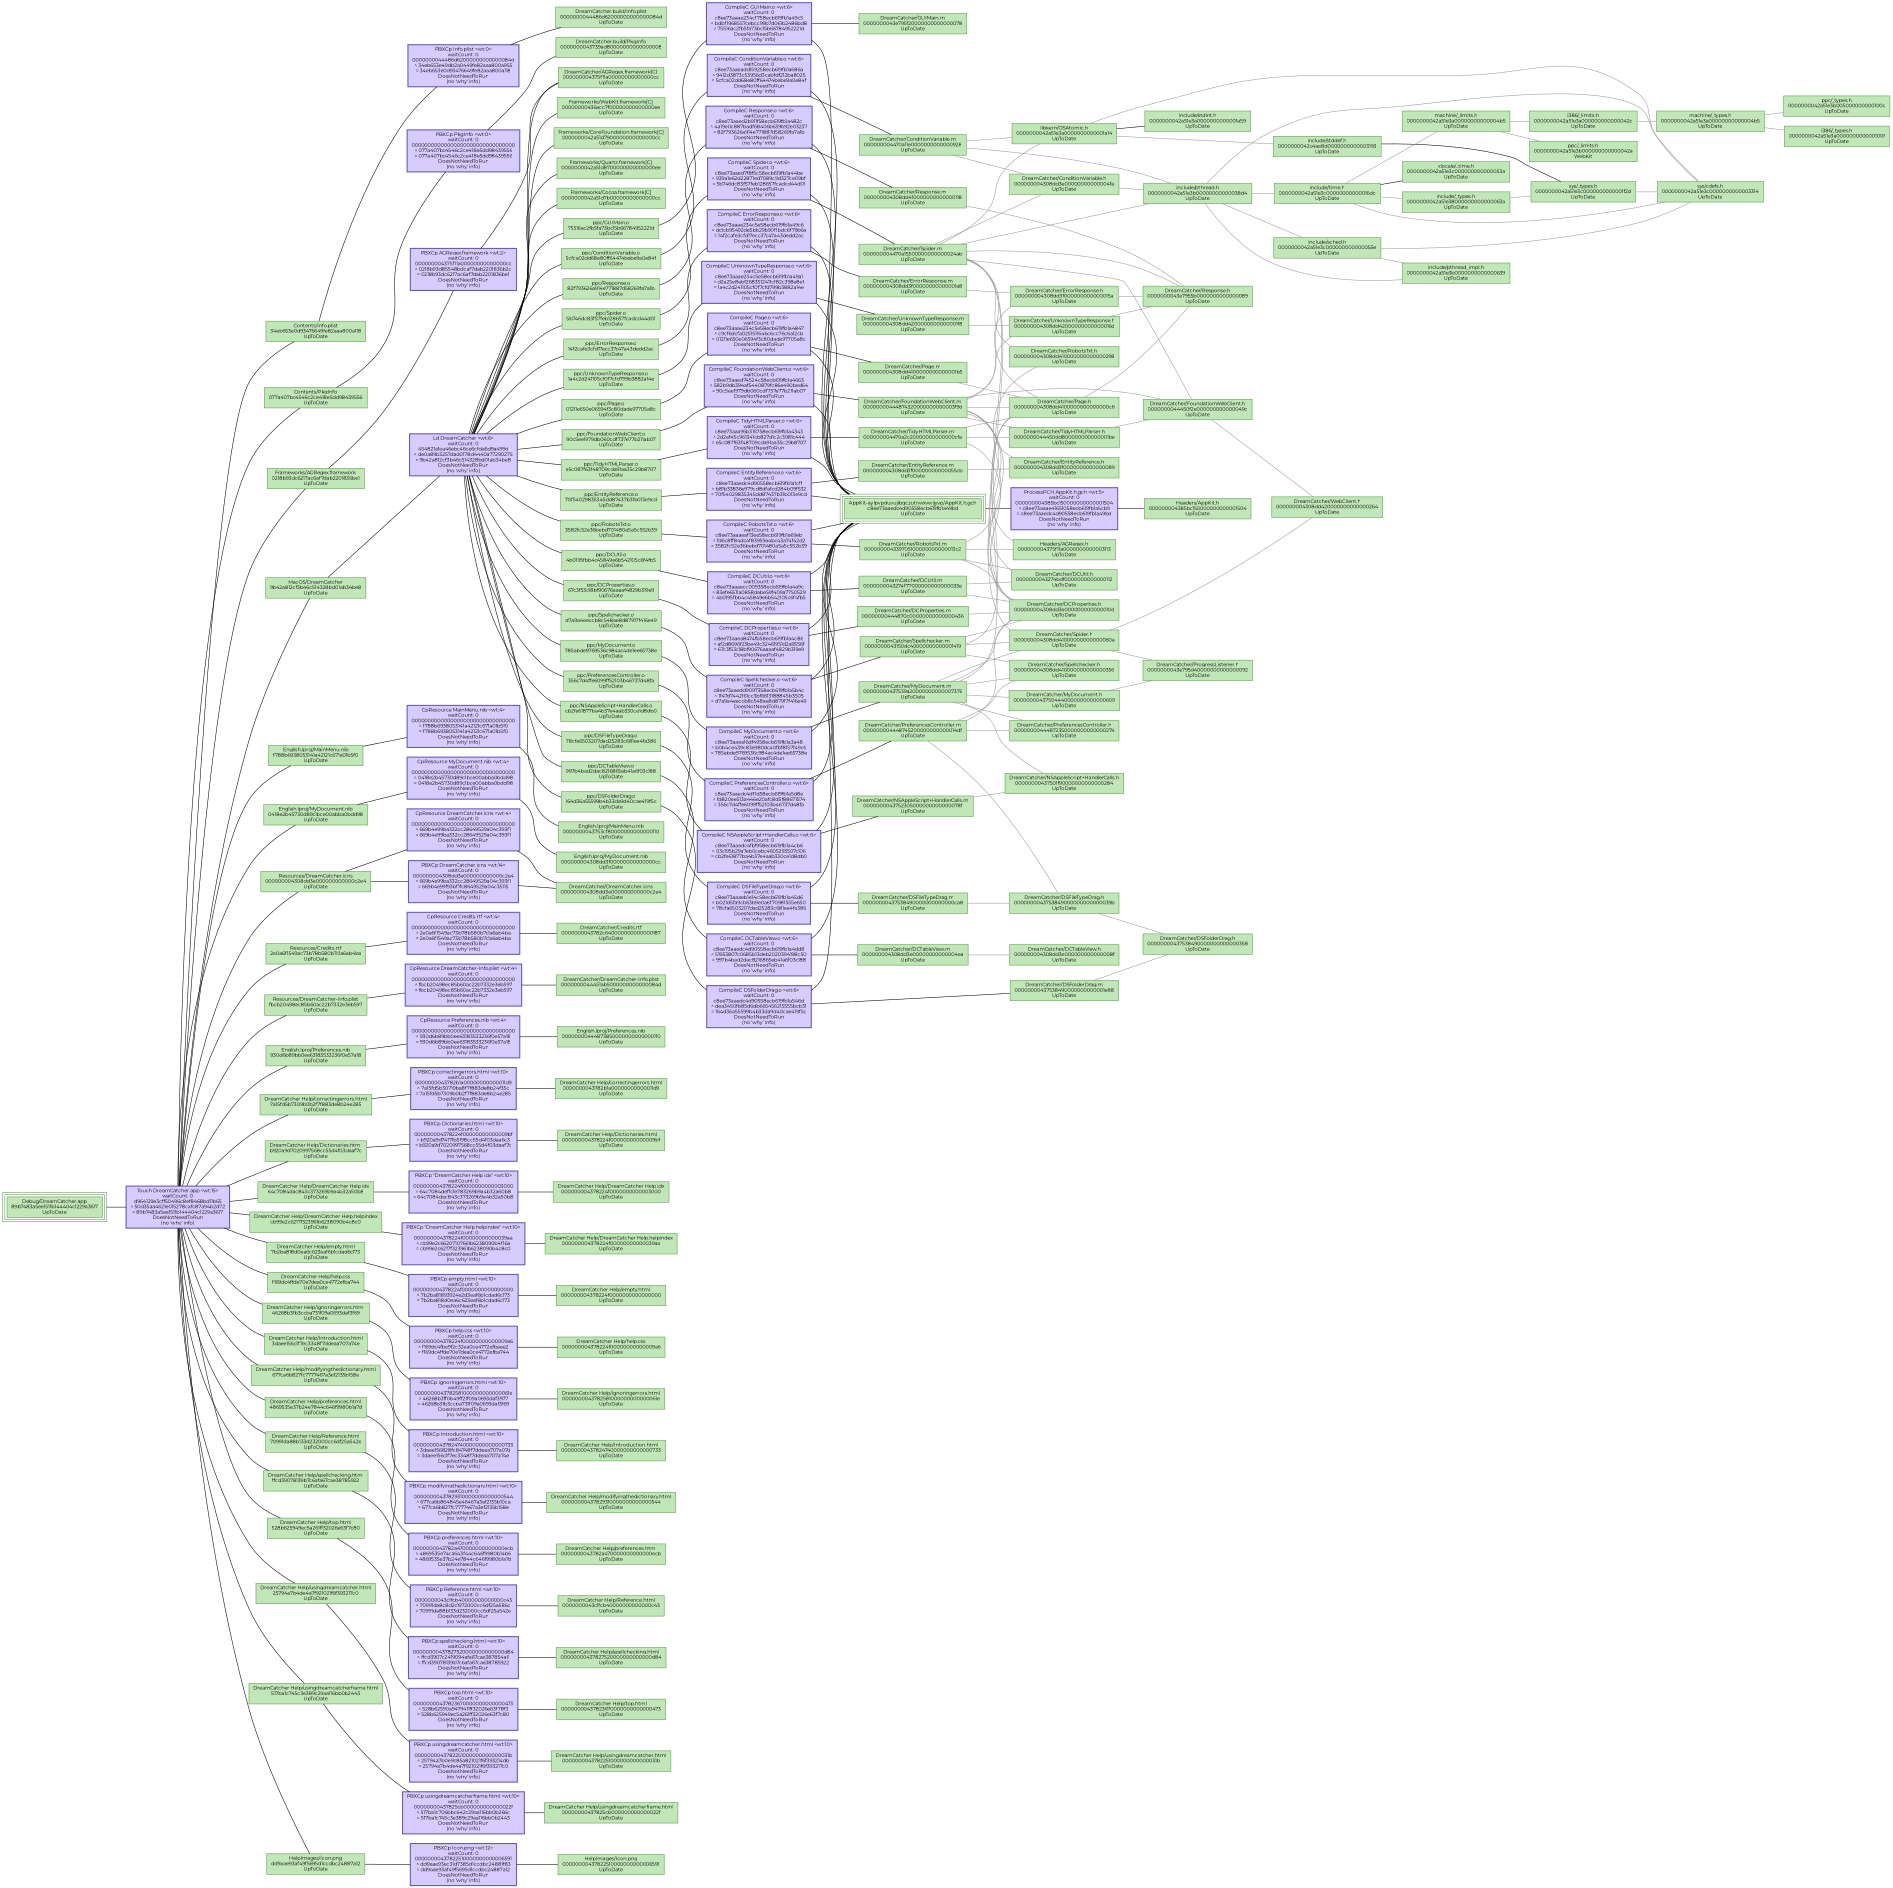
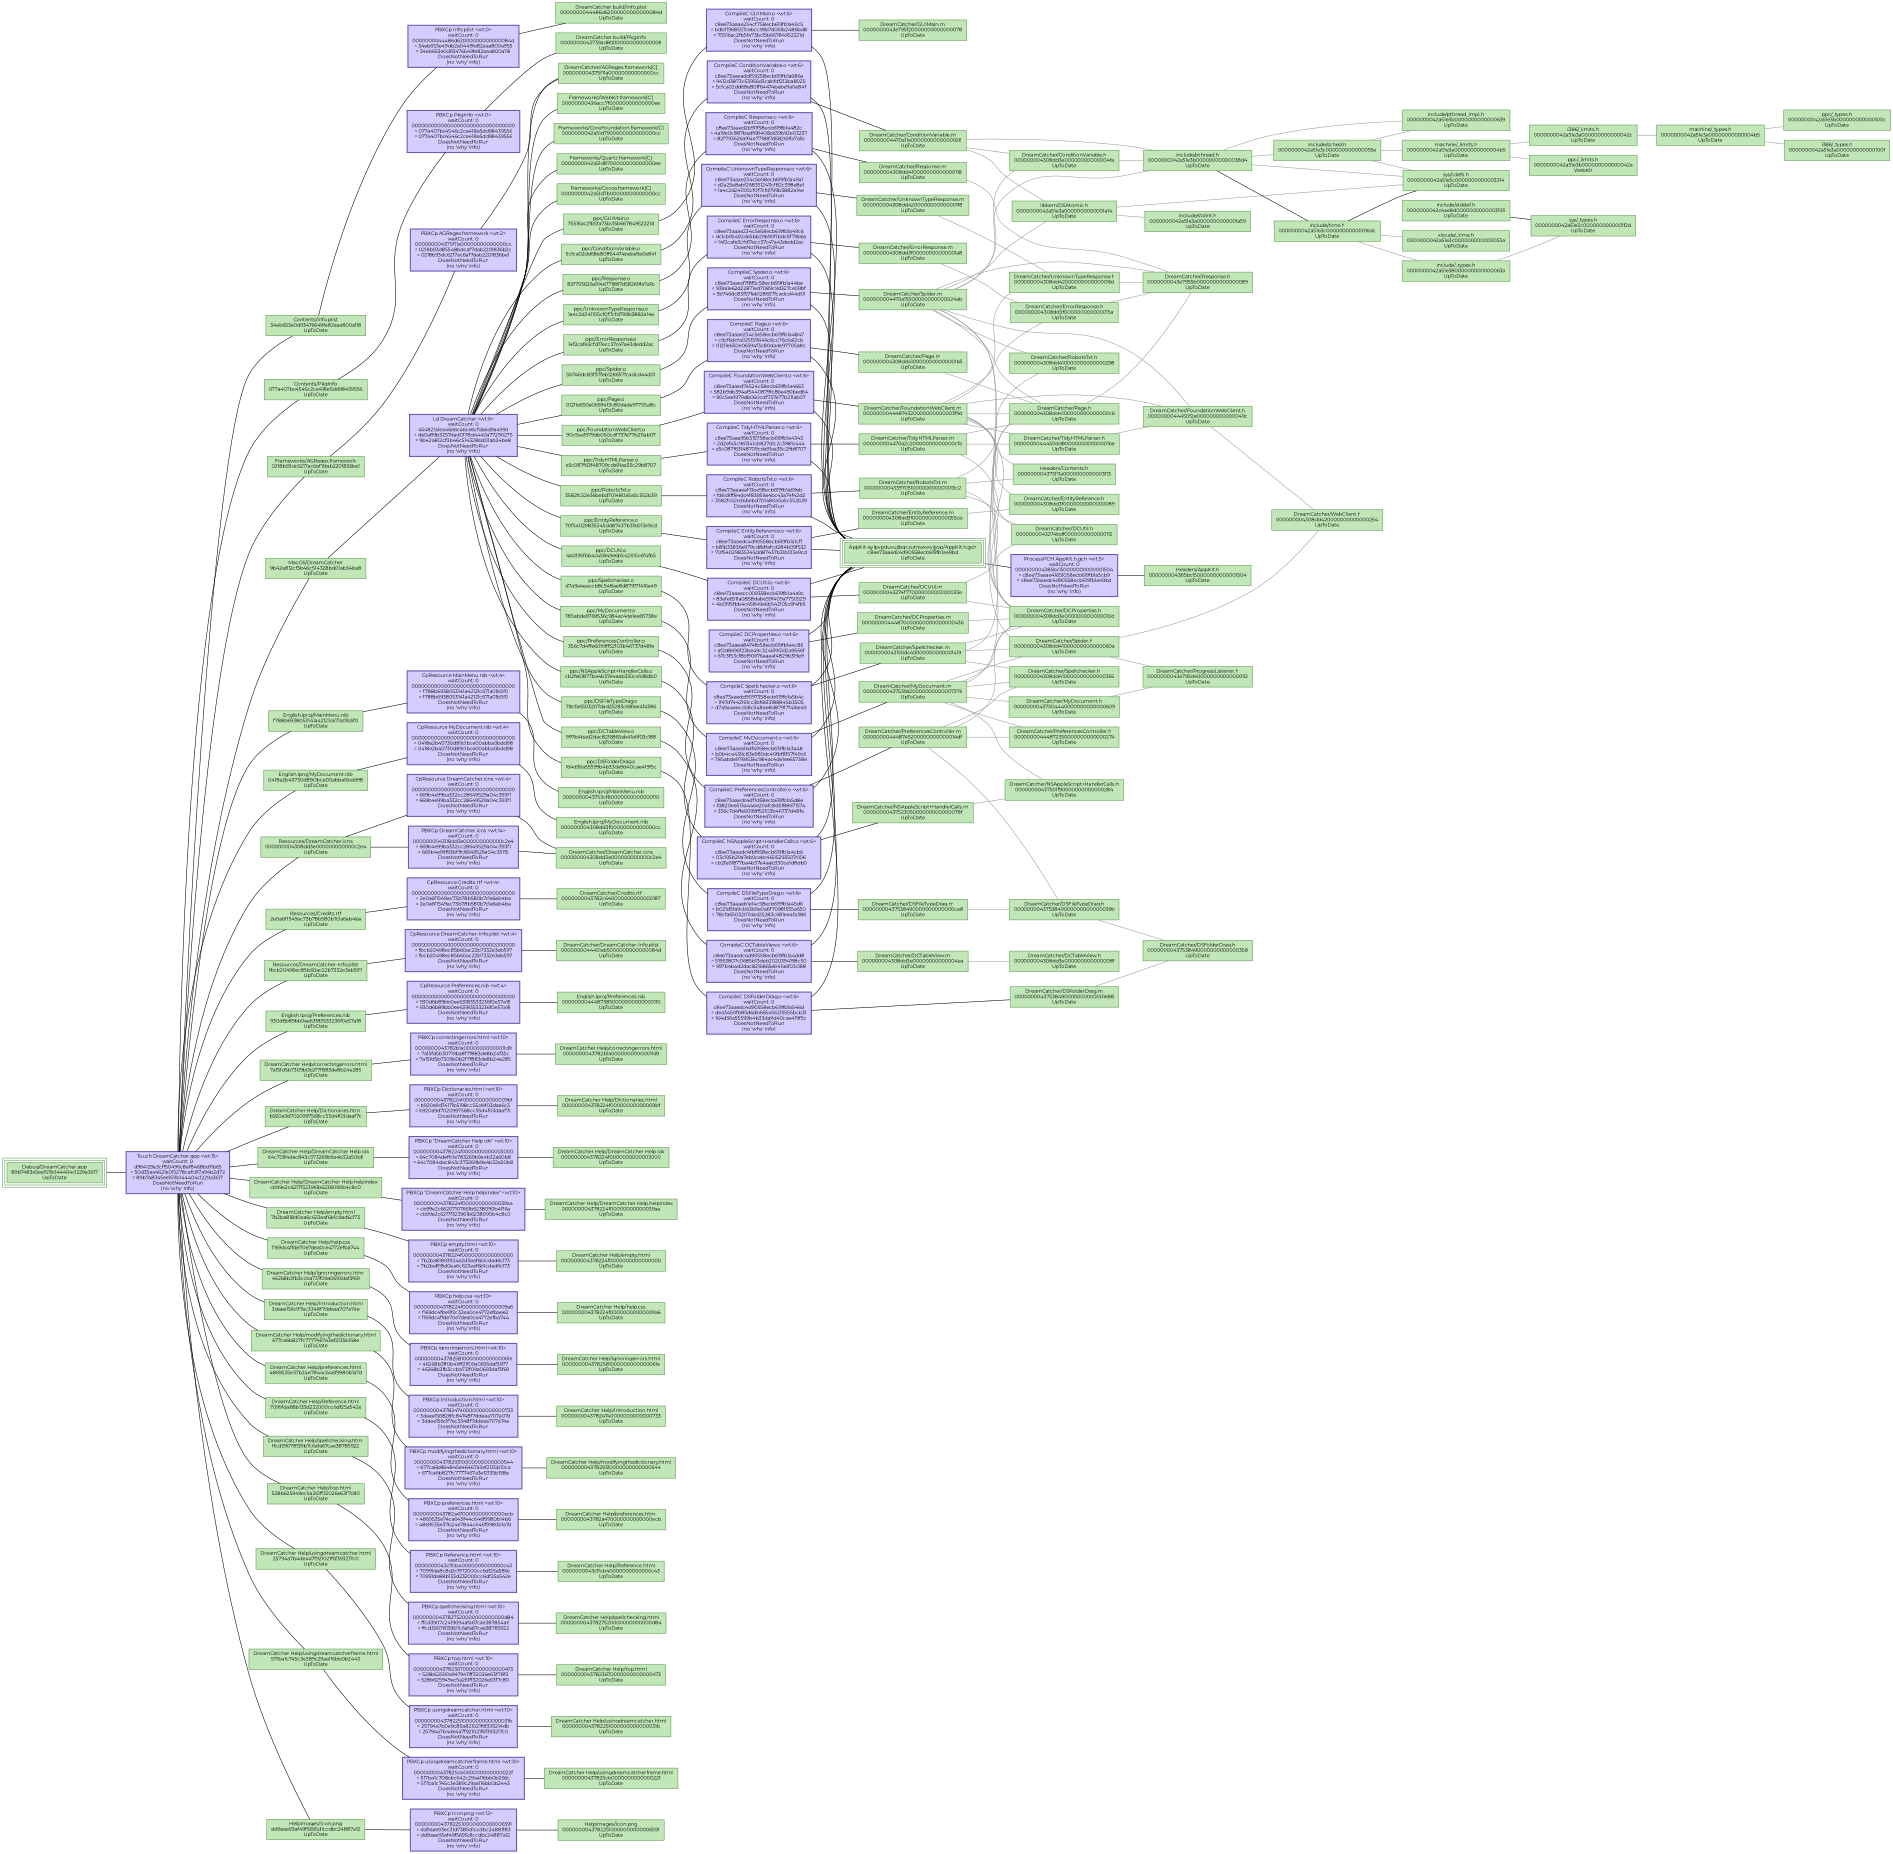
(1837, 106) -> (1837, 120)
(1131, 127) -> (1131, 216)
(1195, 140) -> none
(1392, 157) -> (1392, 150)
(1391, 183) -> (1391, 236)
(1646, 192) -> none
(1263, 193) -> (1256, 192)
(1509, 222) -> (1382, 205)
(1064, 550) -> (1064, 474)
(611, 591) -> none
